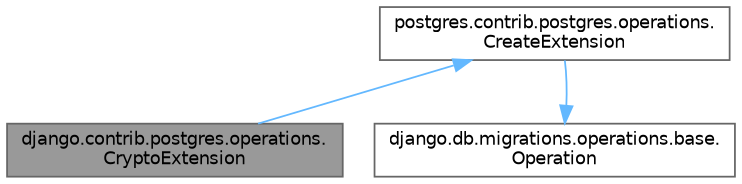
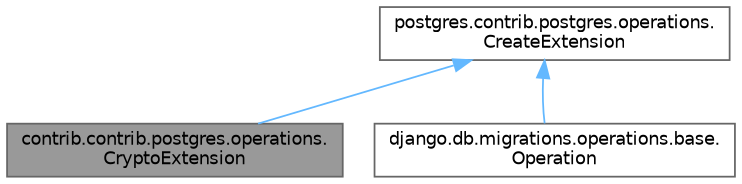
(567, 83) -> (543, 101)
(175, 150) -> (175, 150)
